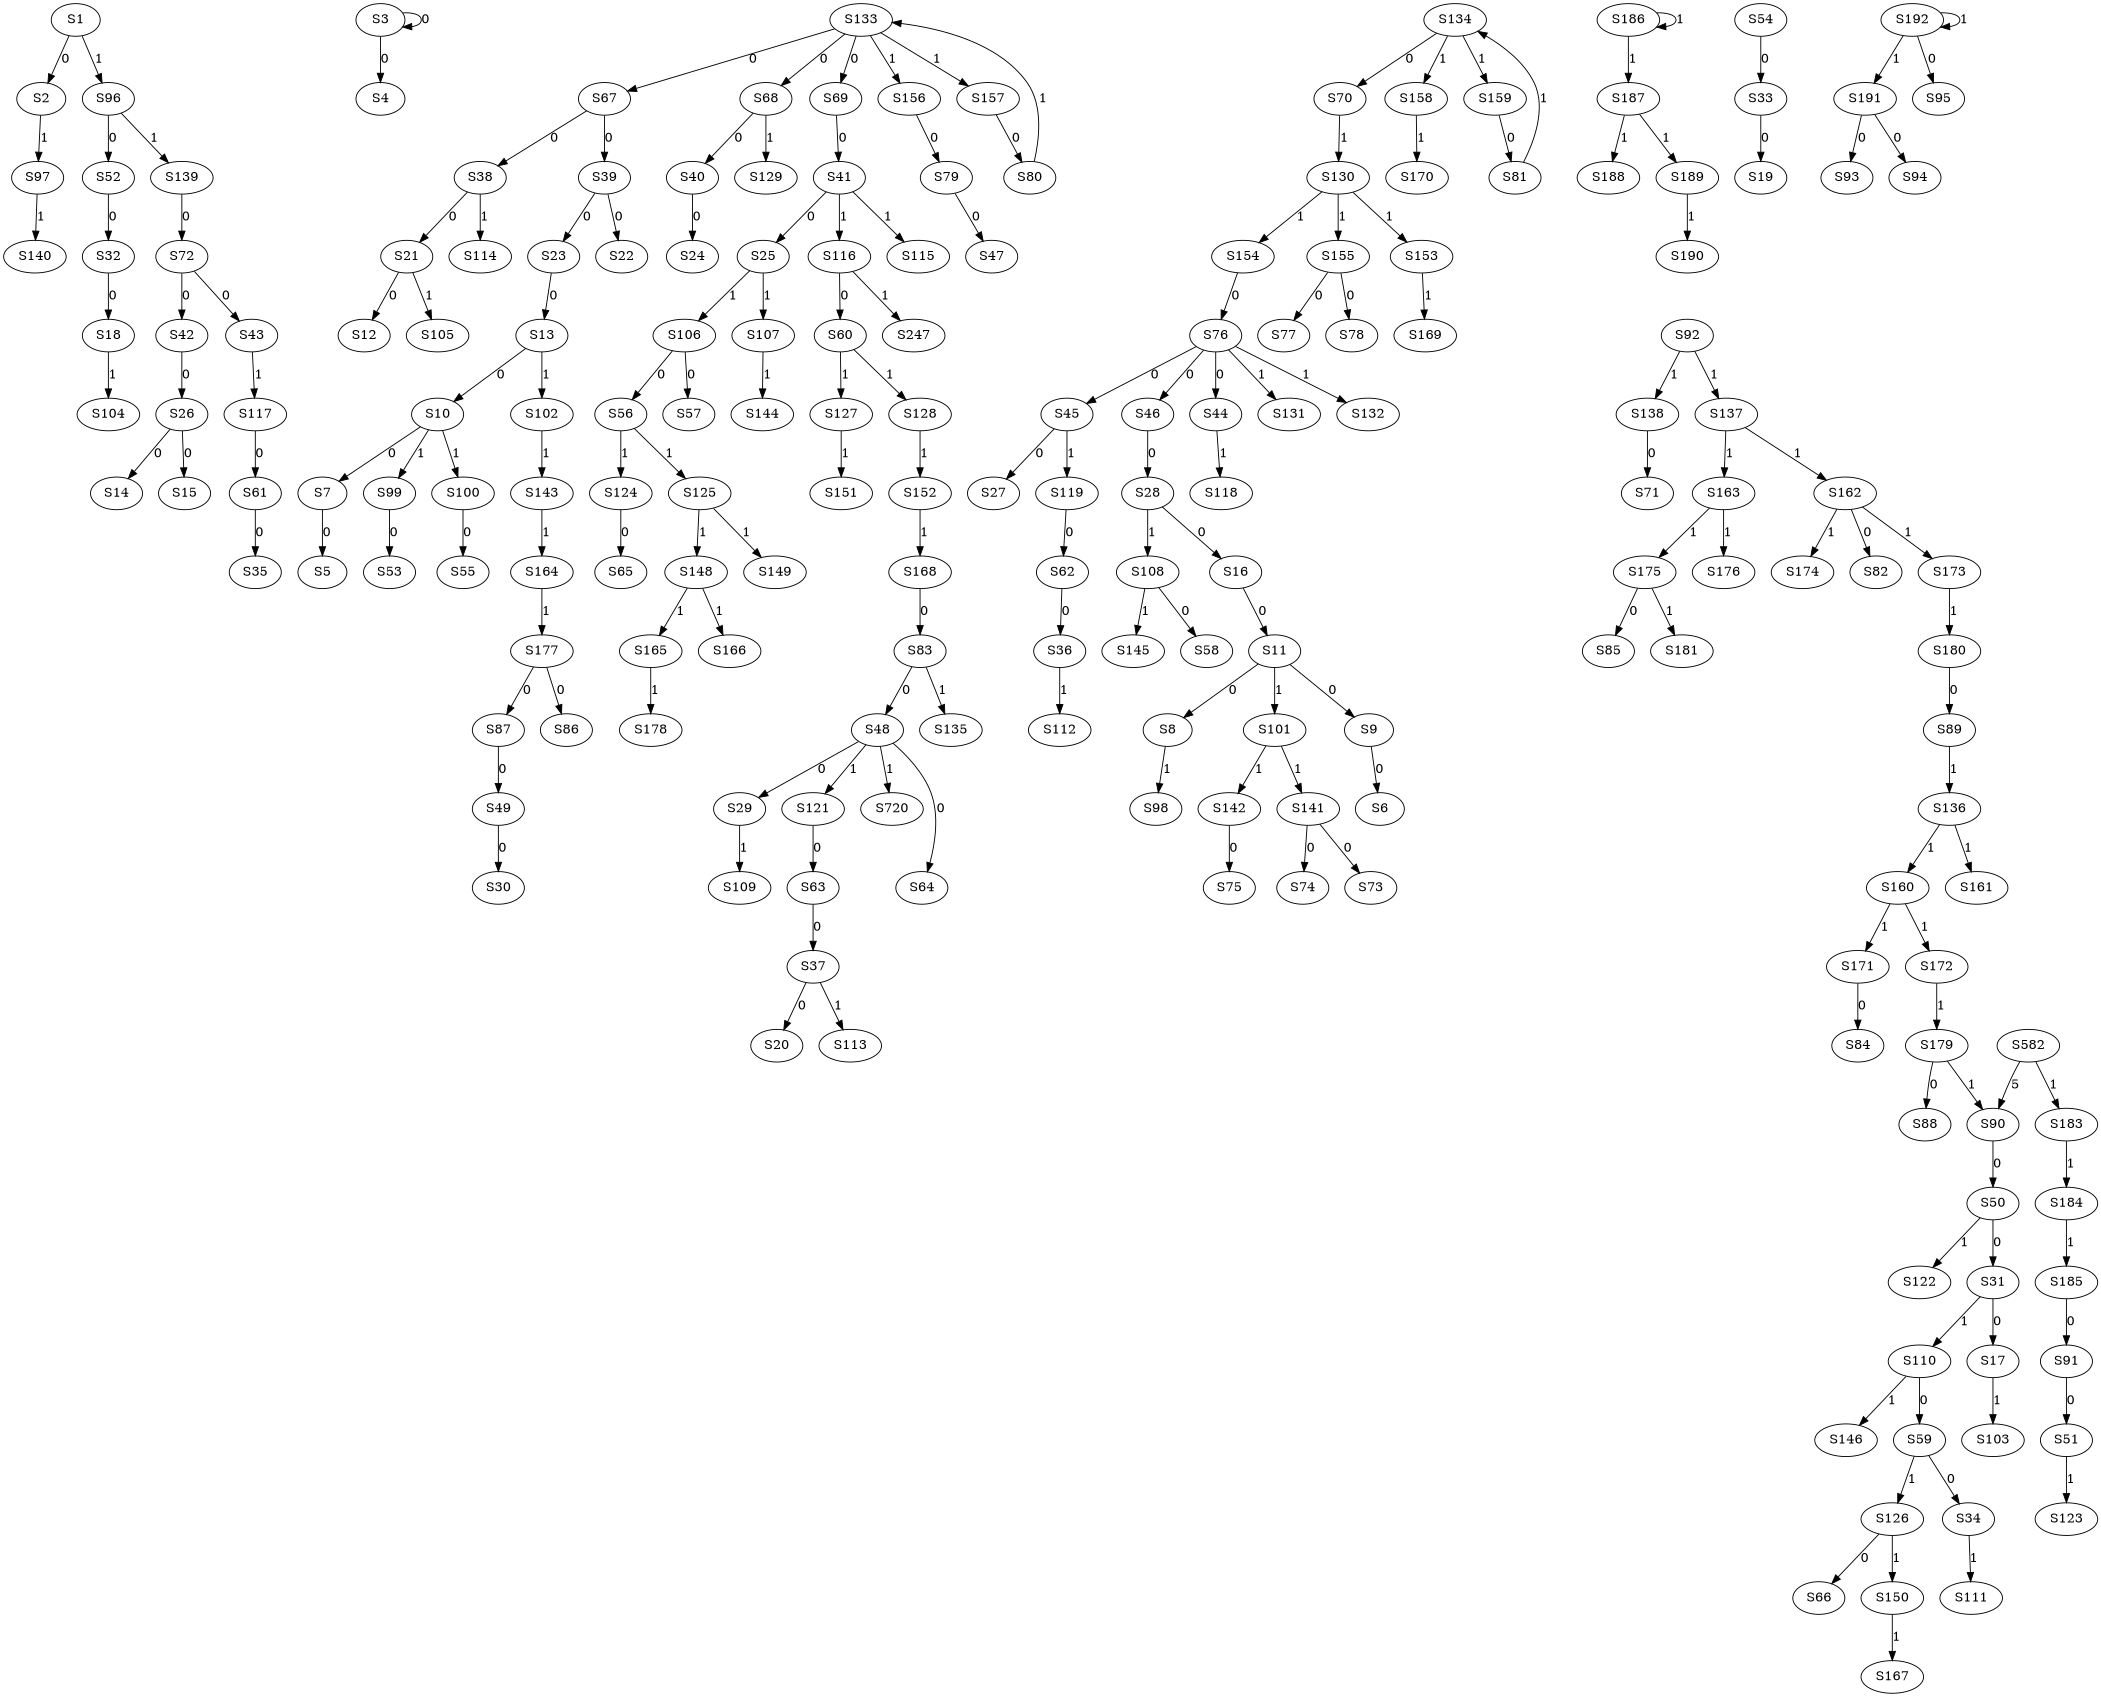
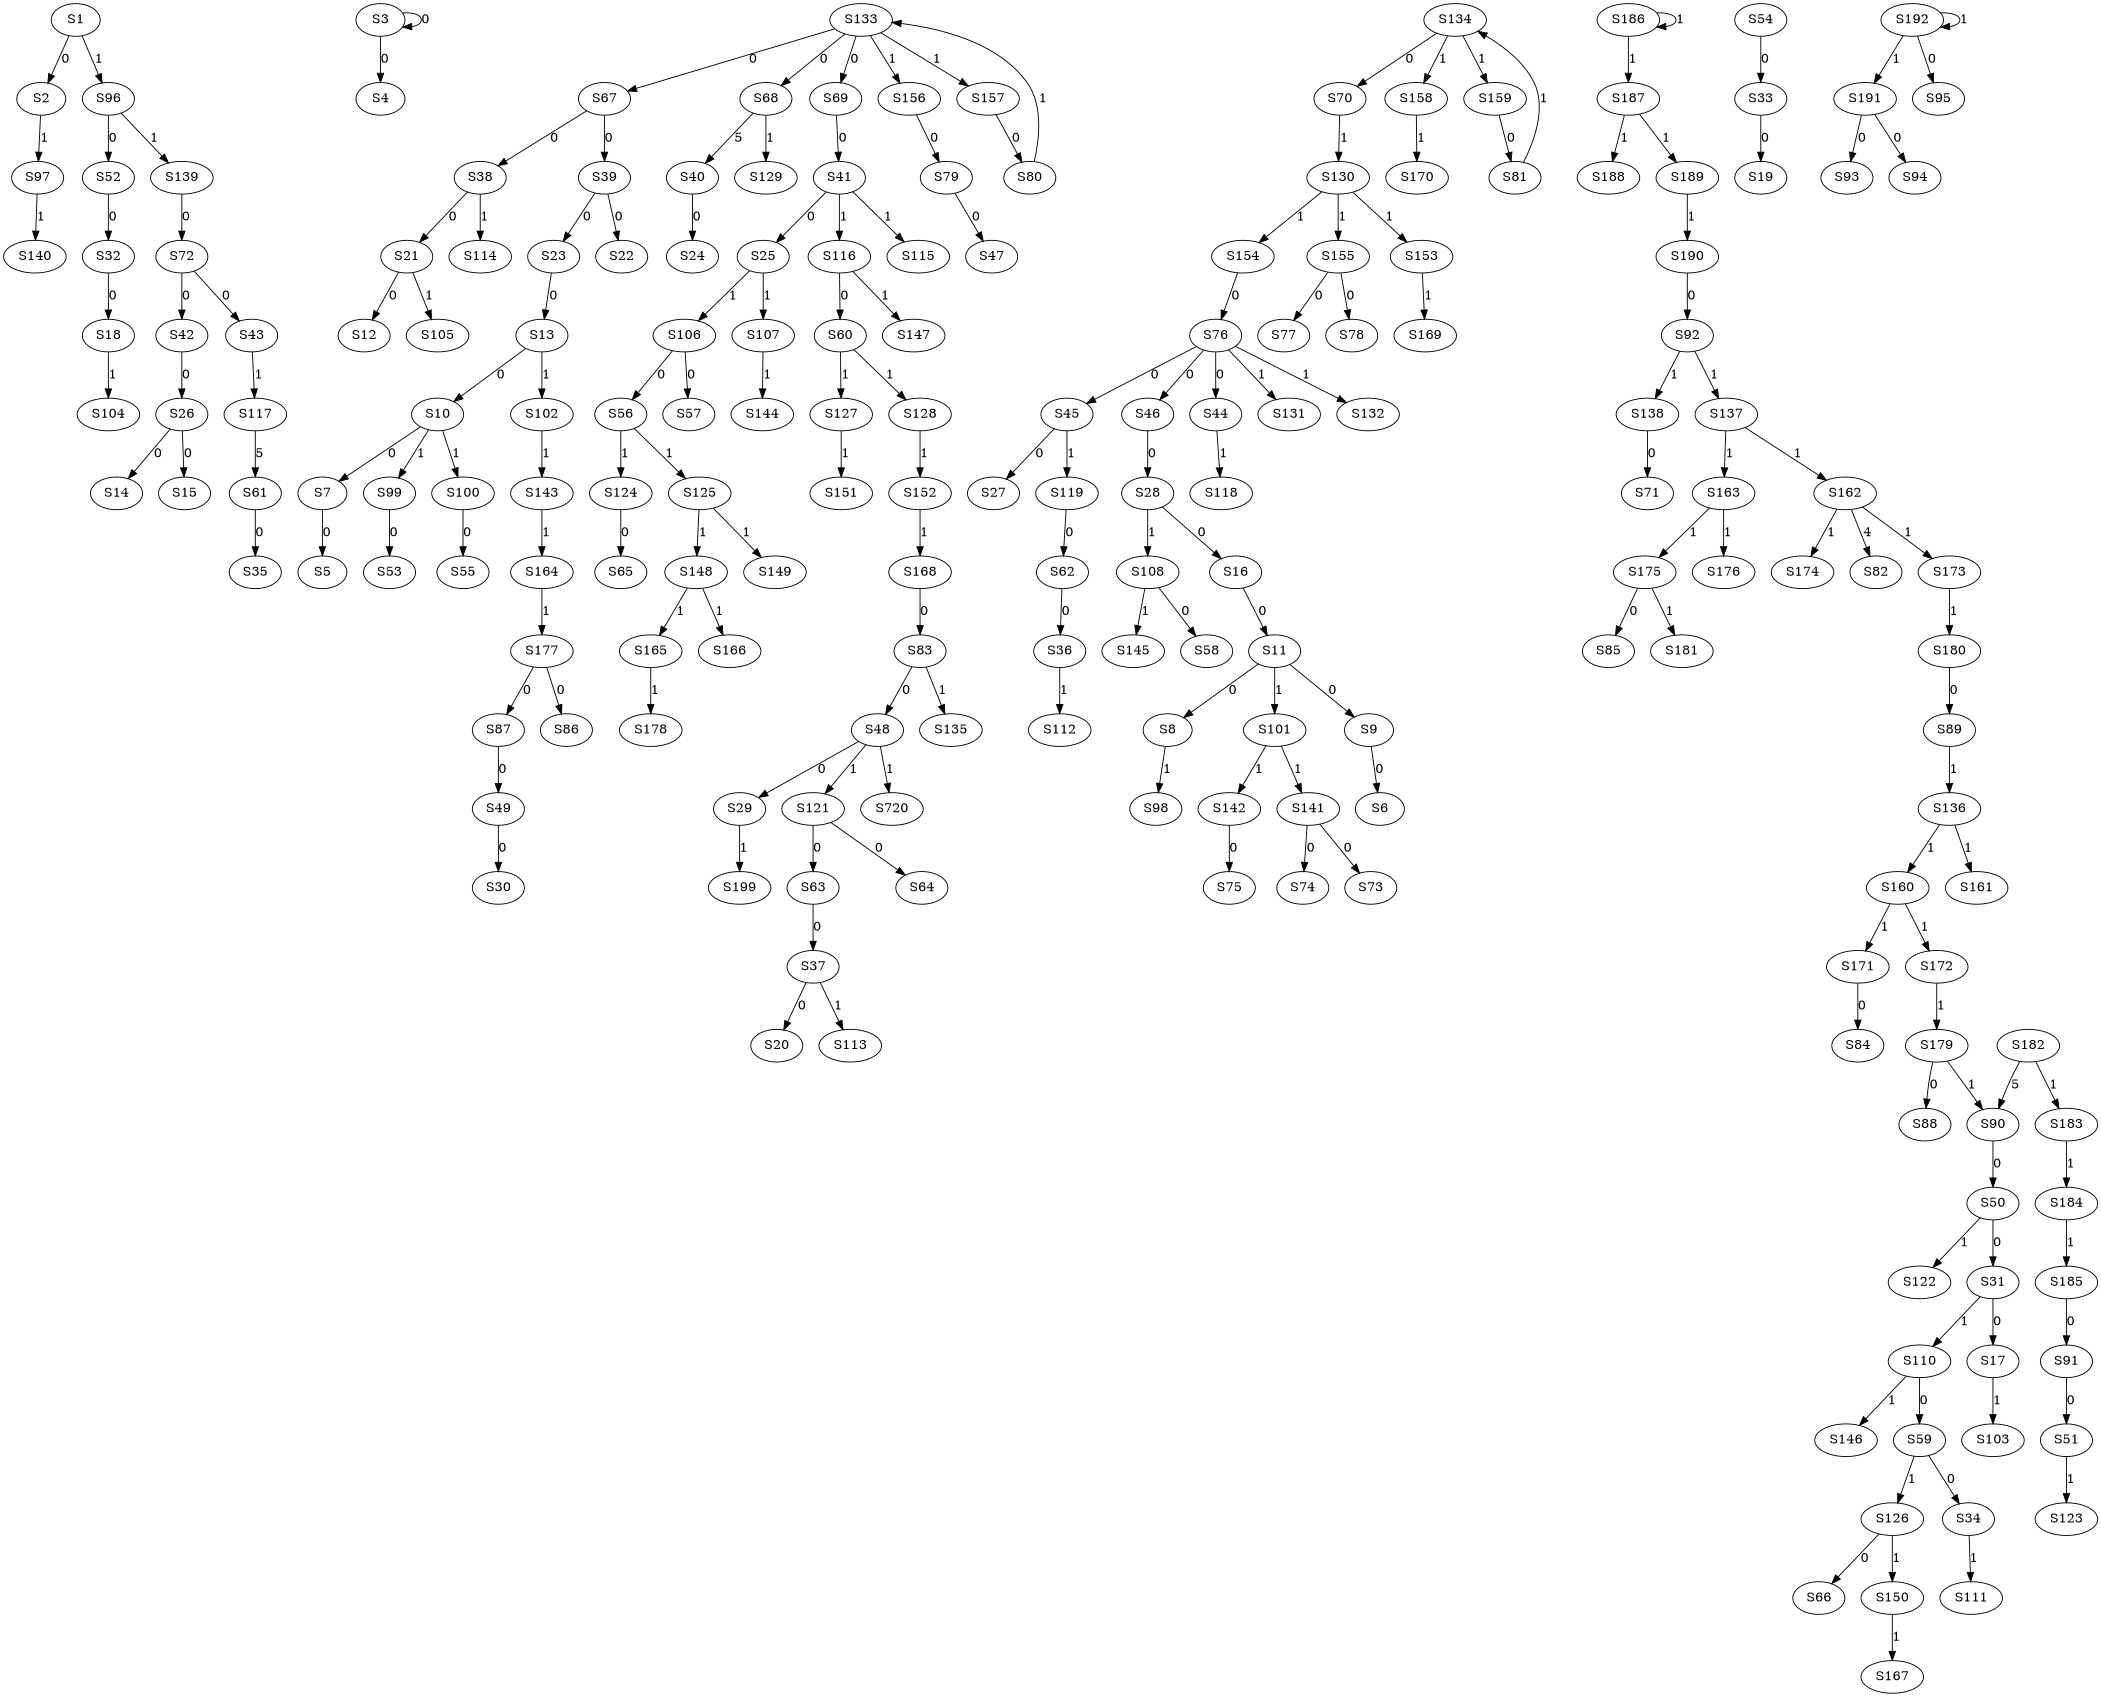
(739, 138) -> (739, 138)
none -> (1687, 292)
(914, 336) -> (914, 336)
(260, 454) -> (260, 454)
(1868, 533) -> (1868, 533)
(932, 797) -> (864, 846)
(740, 888) -> (740, 888)
(2028, 1046) -> (2028, 1046)
